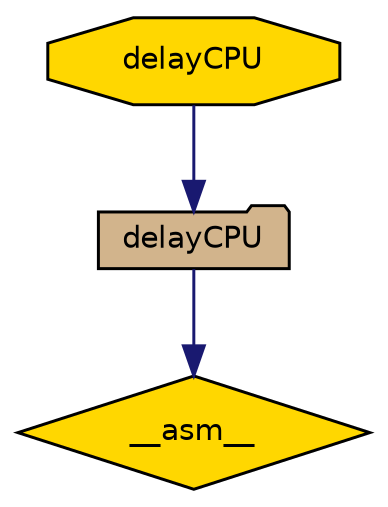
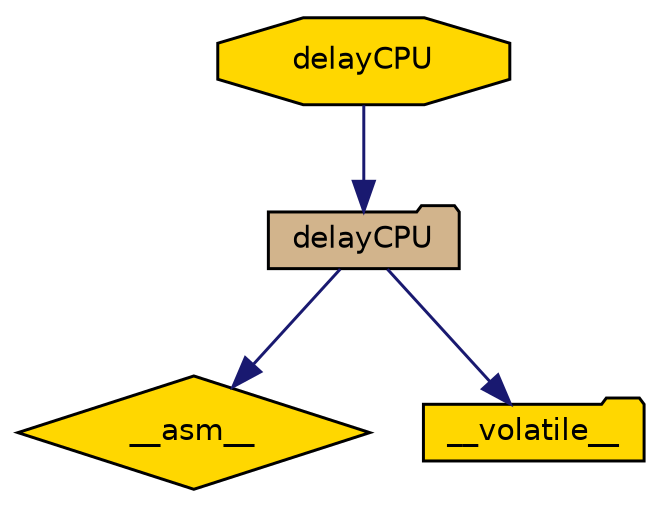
none -> (534, 433)
